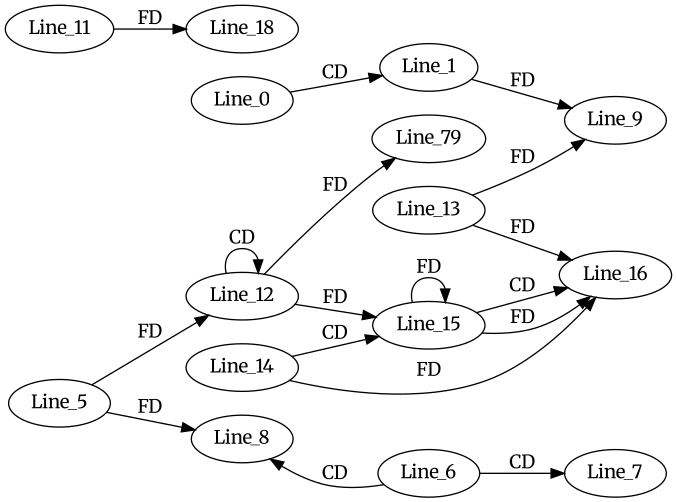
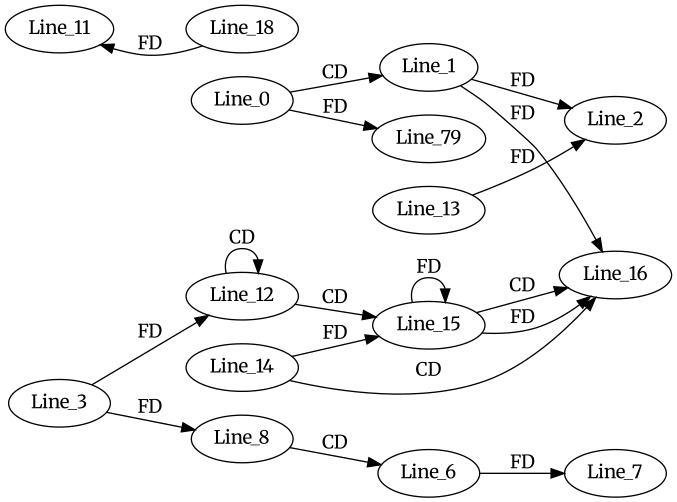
(143, 29) -> (158, 55)
(615, 120) -> (615, 120)
(322, 218) -> (327, 118)
(516, 240) -> (540, 153)
(335, 298) -> (335, 298)
(335, 334) -> (335, 334)
(429, 371) -> (429, 371)
(60, 403) -> (60, 403)
(523, 463) -> (523, 463)
(331, 486) -> (329, 455)
